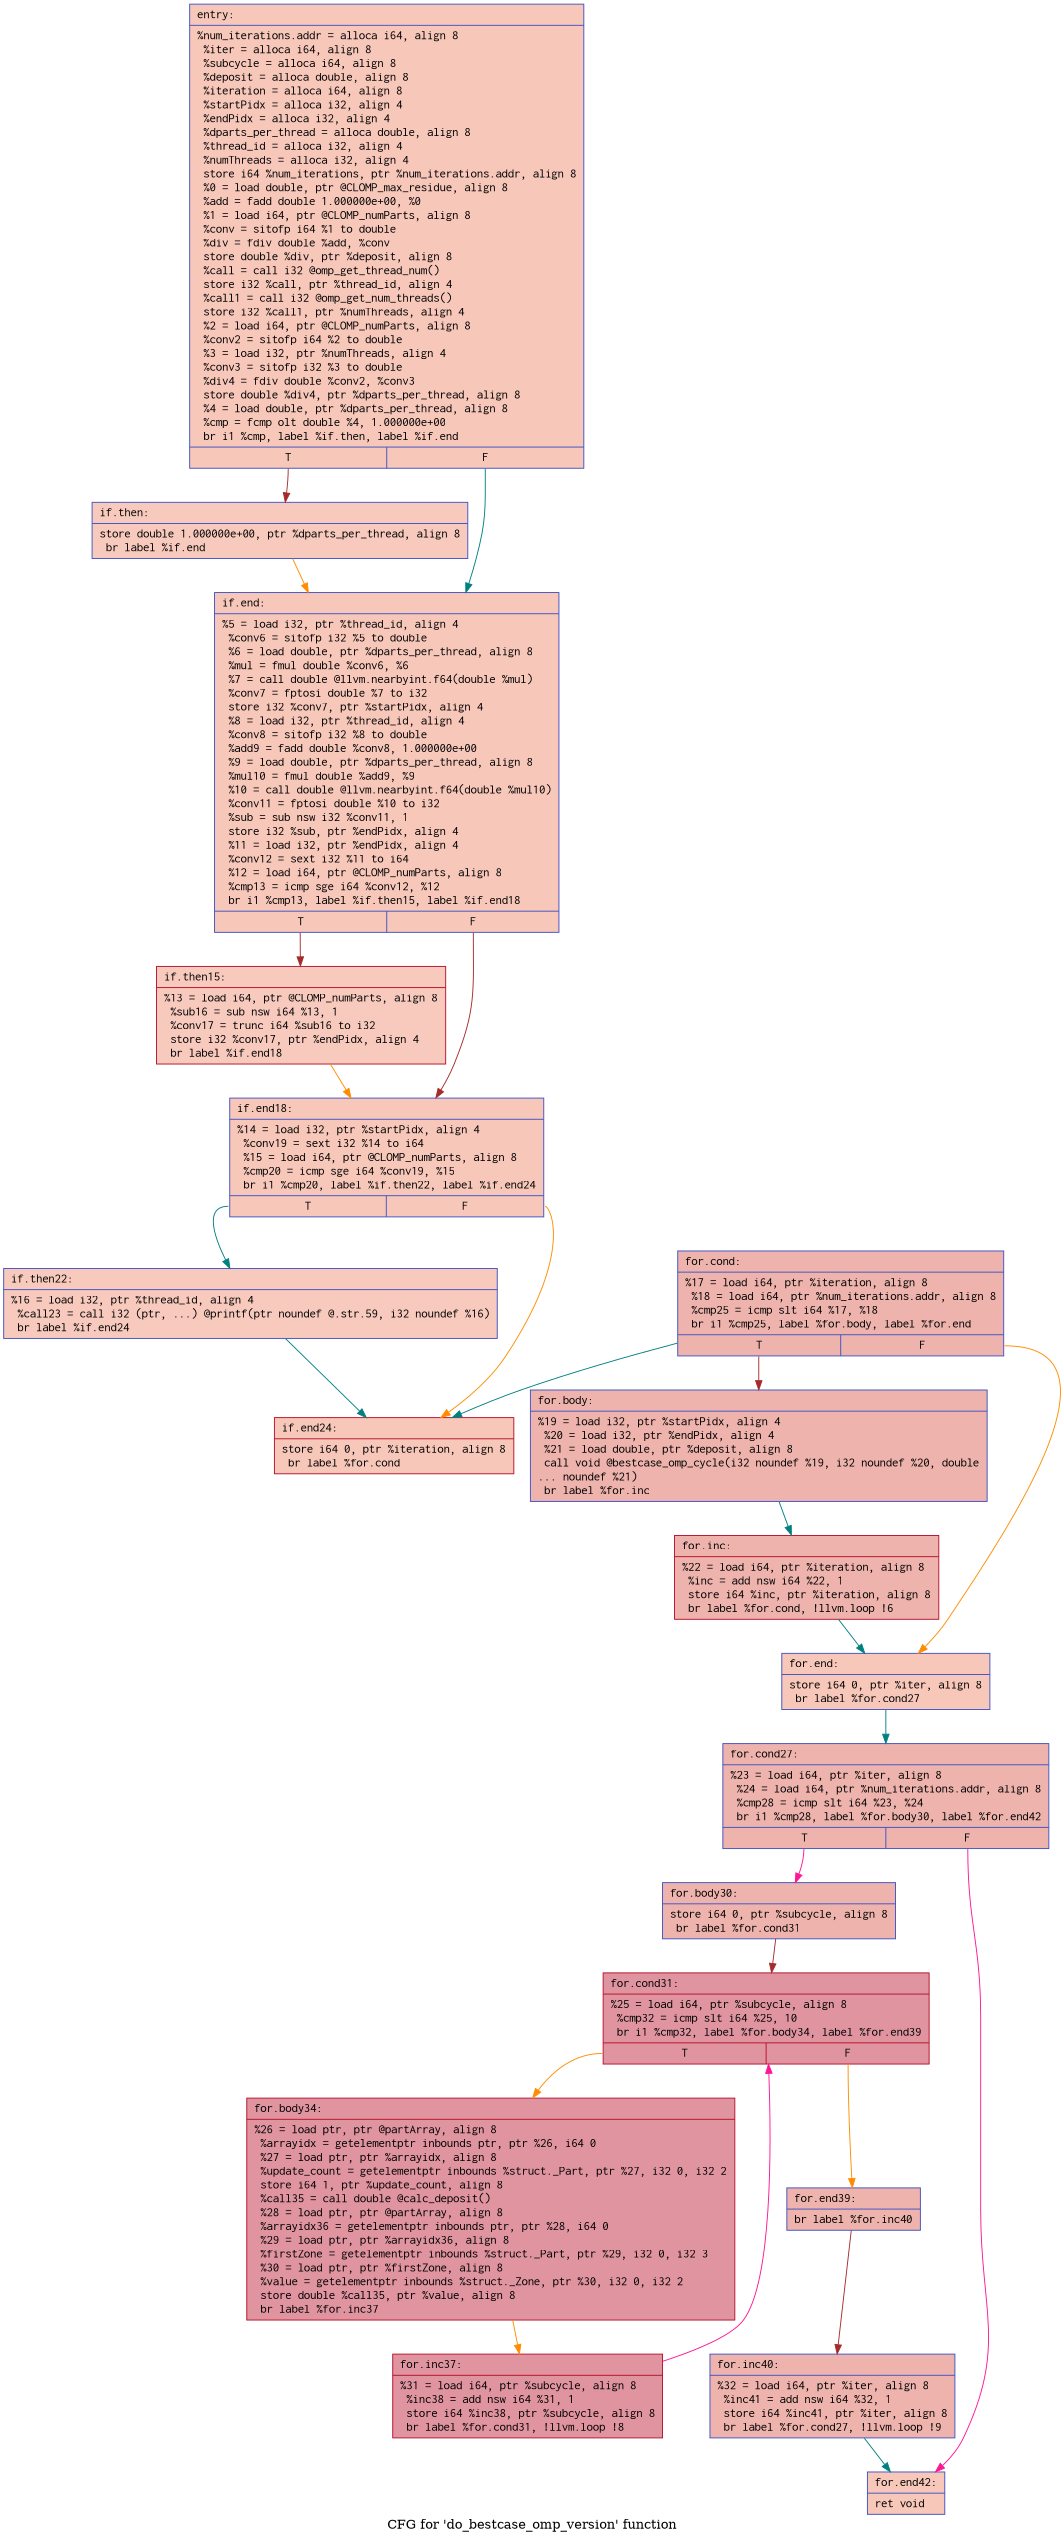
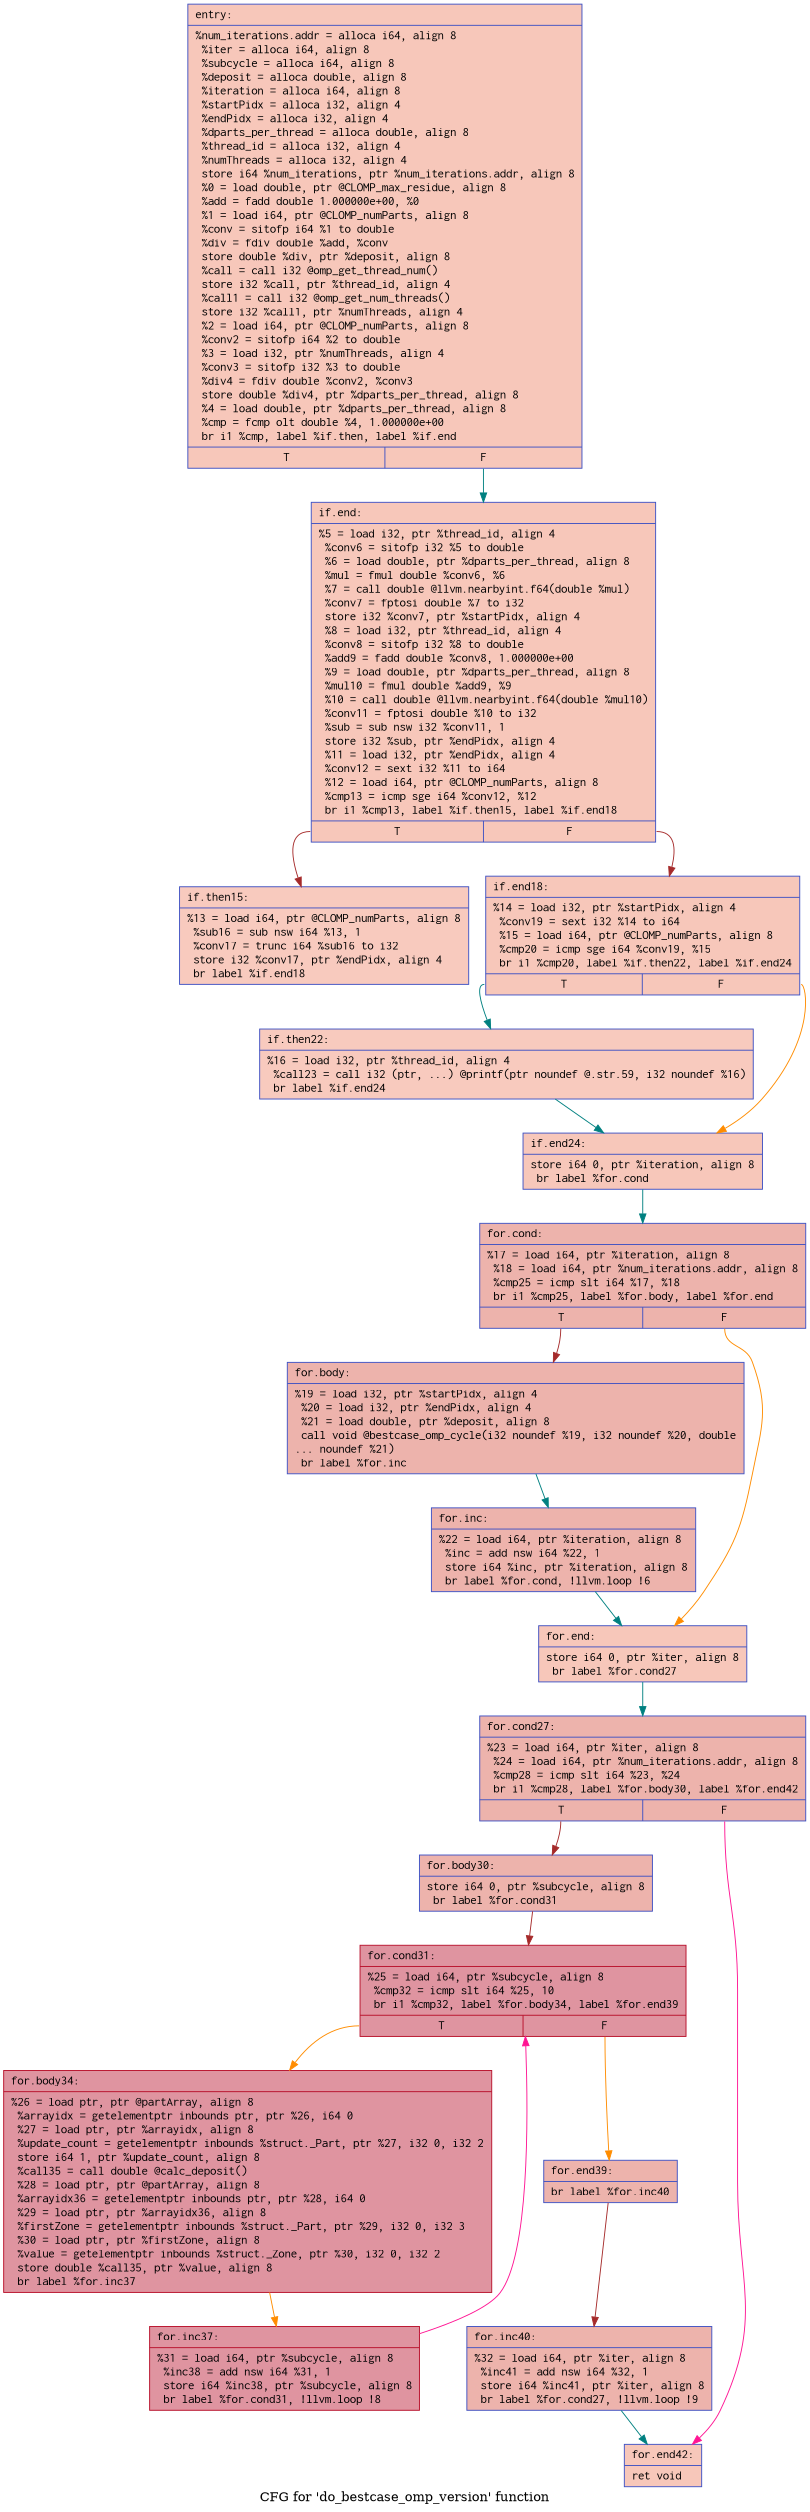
(280, 530) -> none
(301, 1015) -> (324, 936)
(338, 1077) -> none
(568, 1374) -> (643, 1202)
(394, 1446) -> (643, 1161)
(807, 1577) -> (564, 1550)
(802, 1862) -> (559, 1834)
